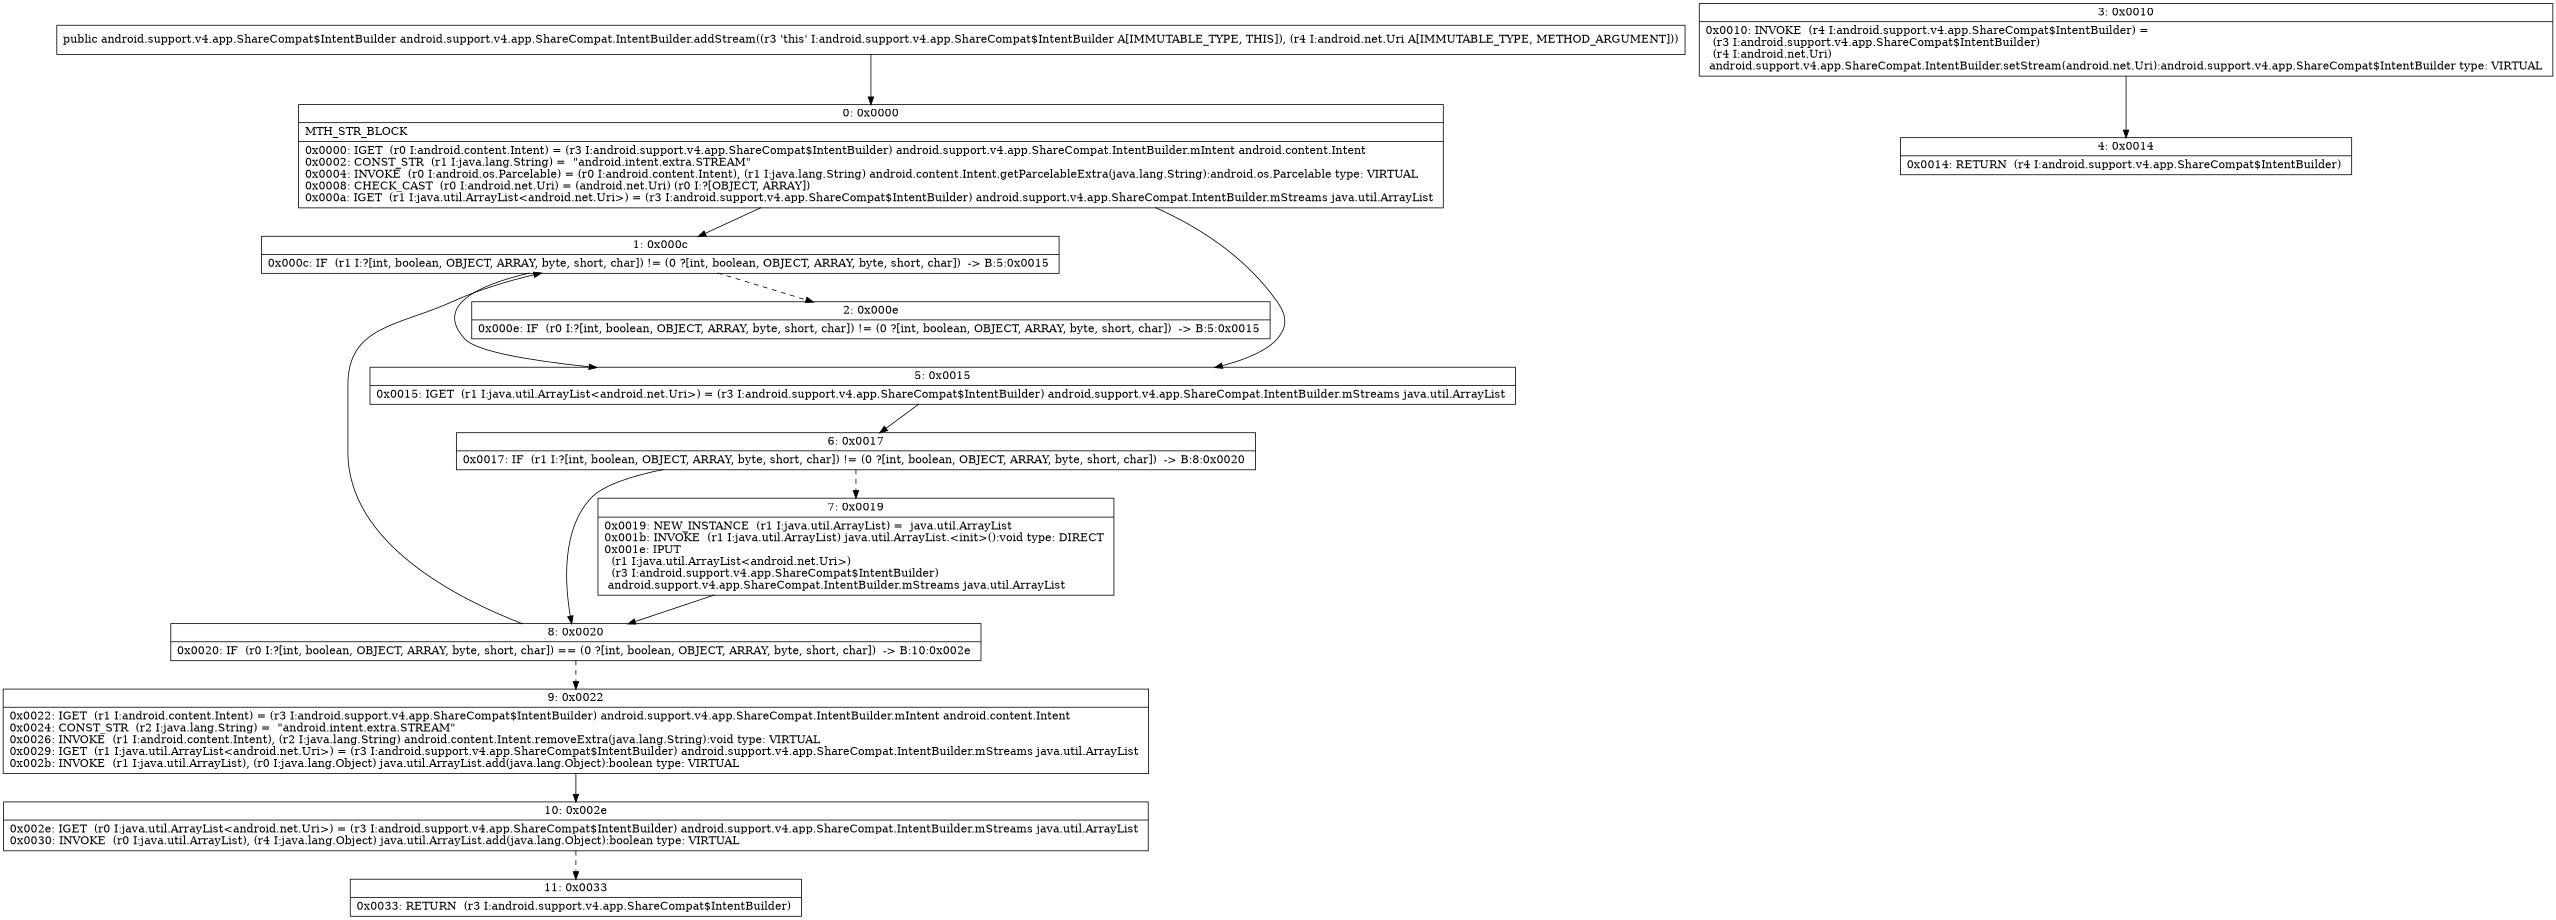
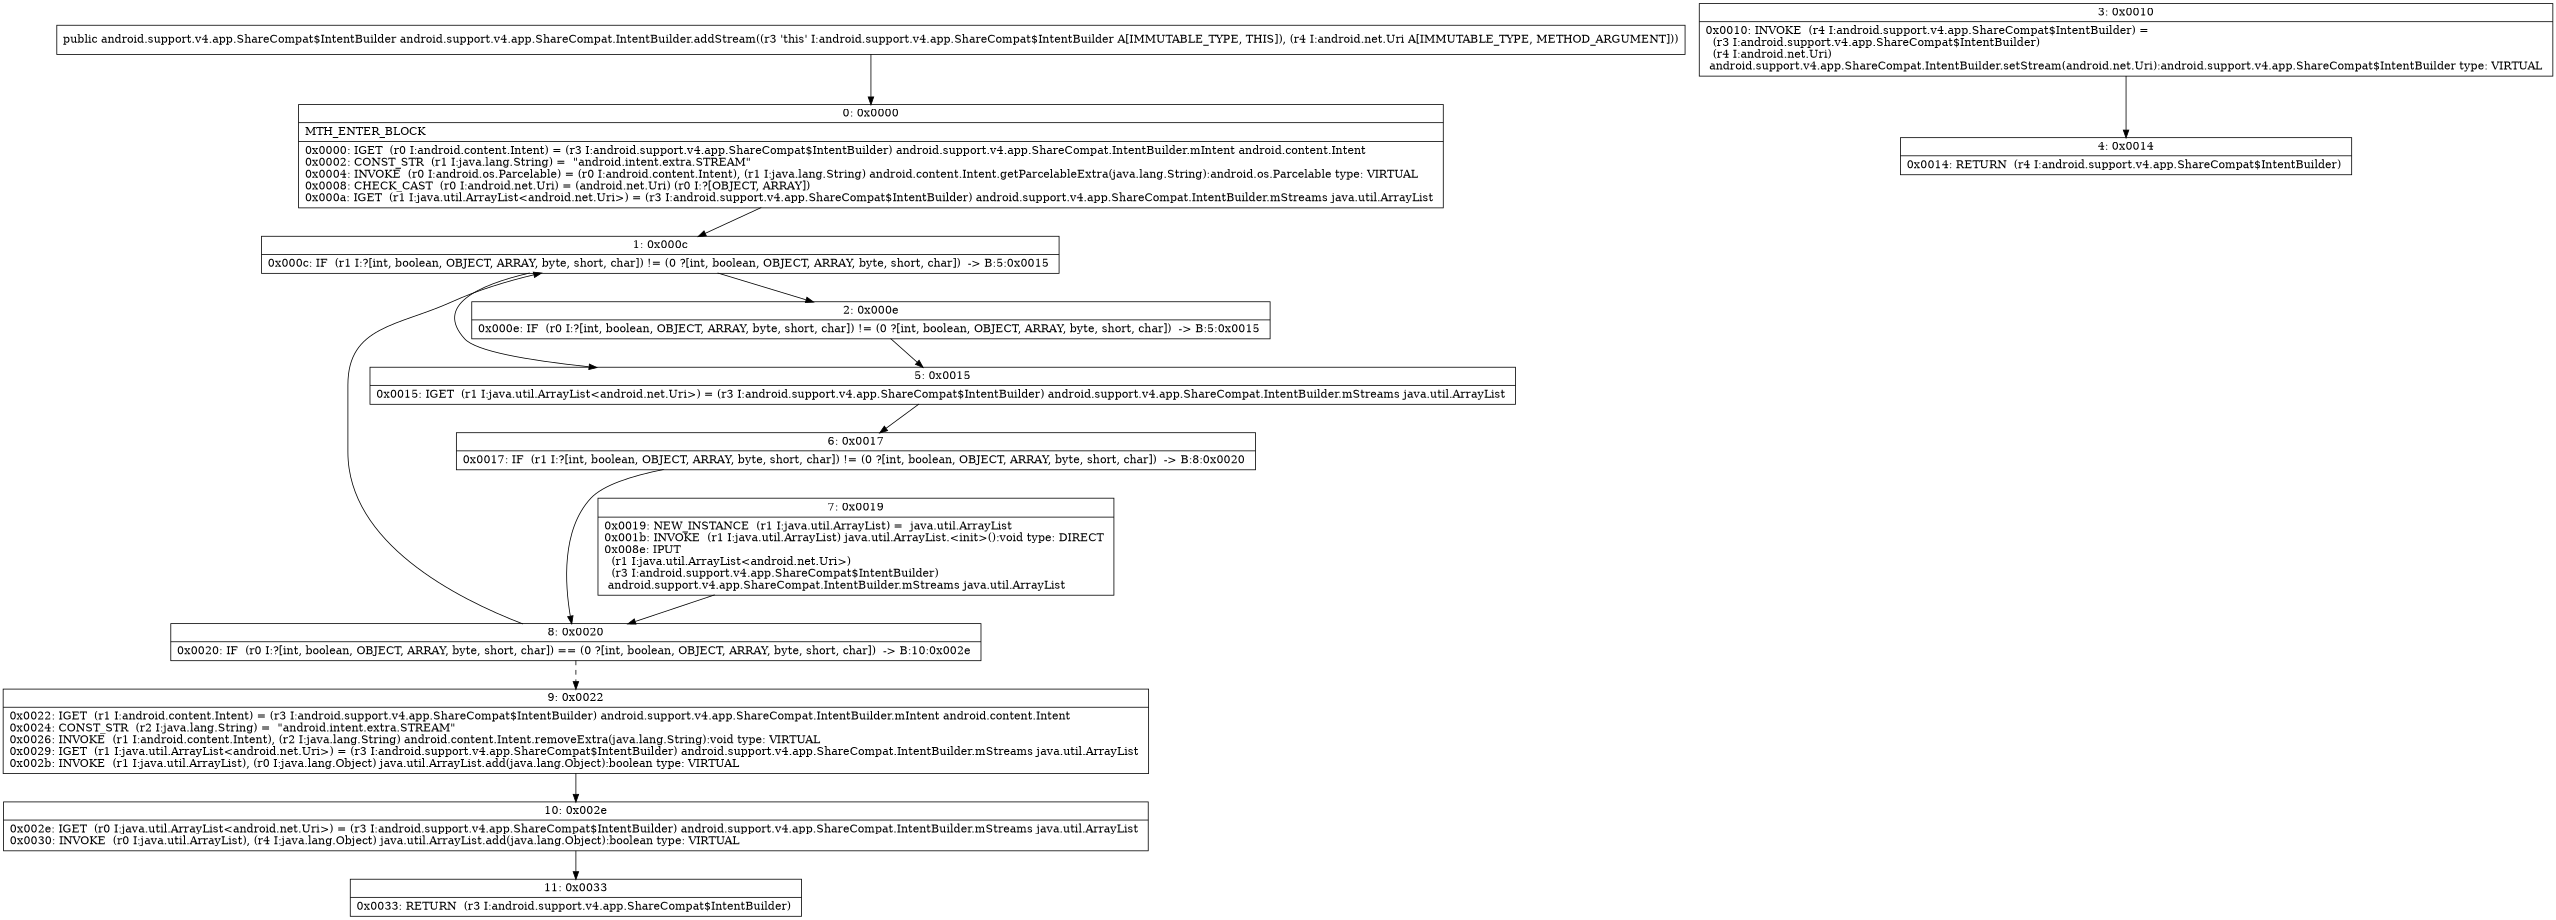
(356, 132) -> (366, 132)
(1260, 281) -> (904, 350)
(762, 286) -> (762, 286)
(856, 480) -> none
(646, 550) -> (646, 550)
(576, 861) -> (576, 861)
